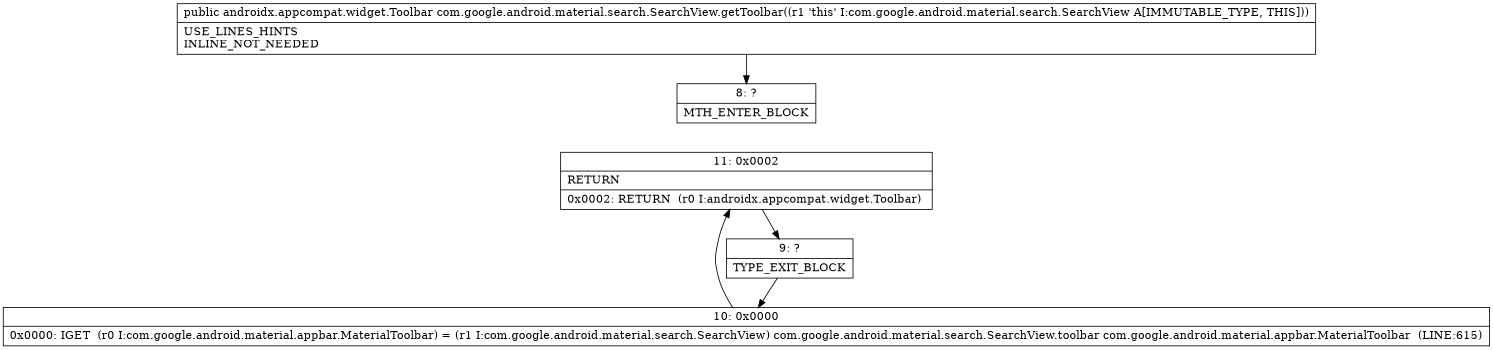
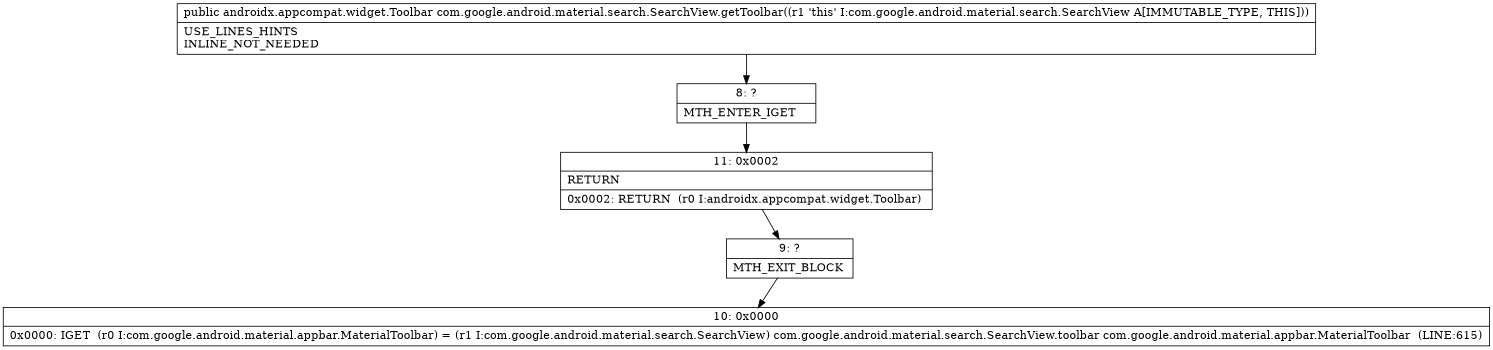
(746, 113) -> (740, 113)
(716, 263) -> (746, 133)
(790, 268) -> (788, 268)
